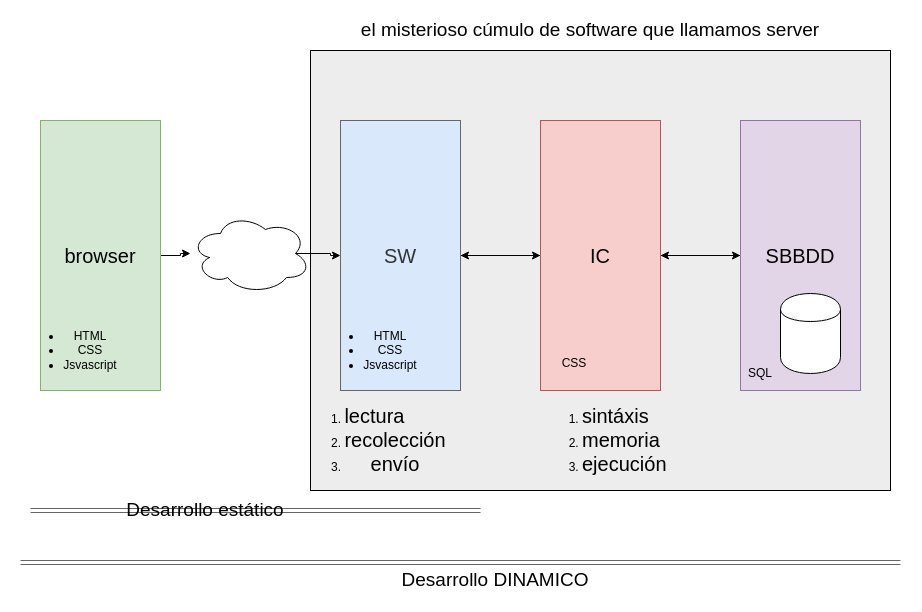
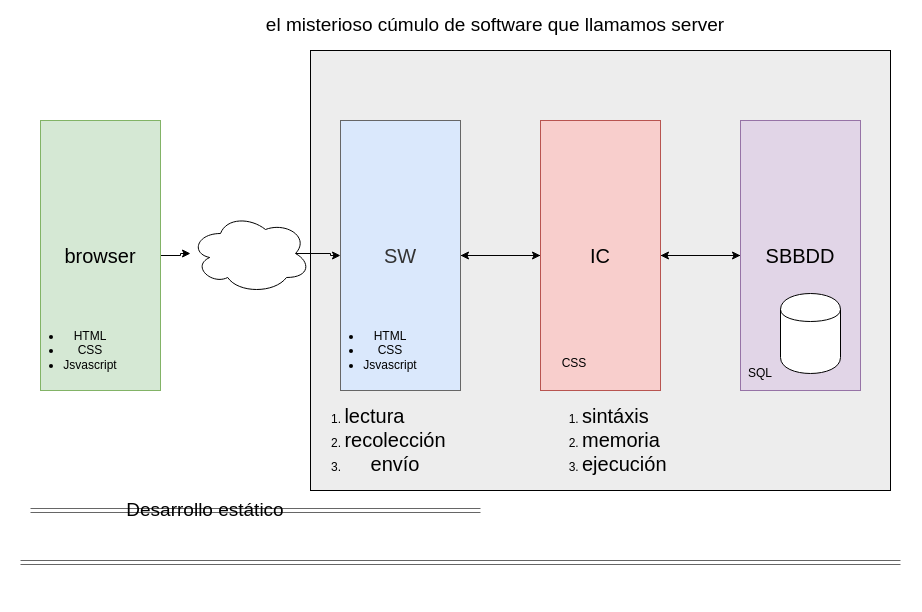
(591, 31) -> (496, 26)
(496, 581) -> none
